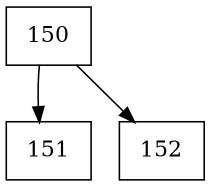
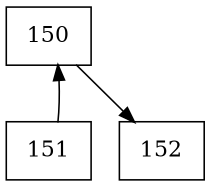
(38, 86) -> (59, 102)
